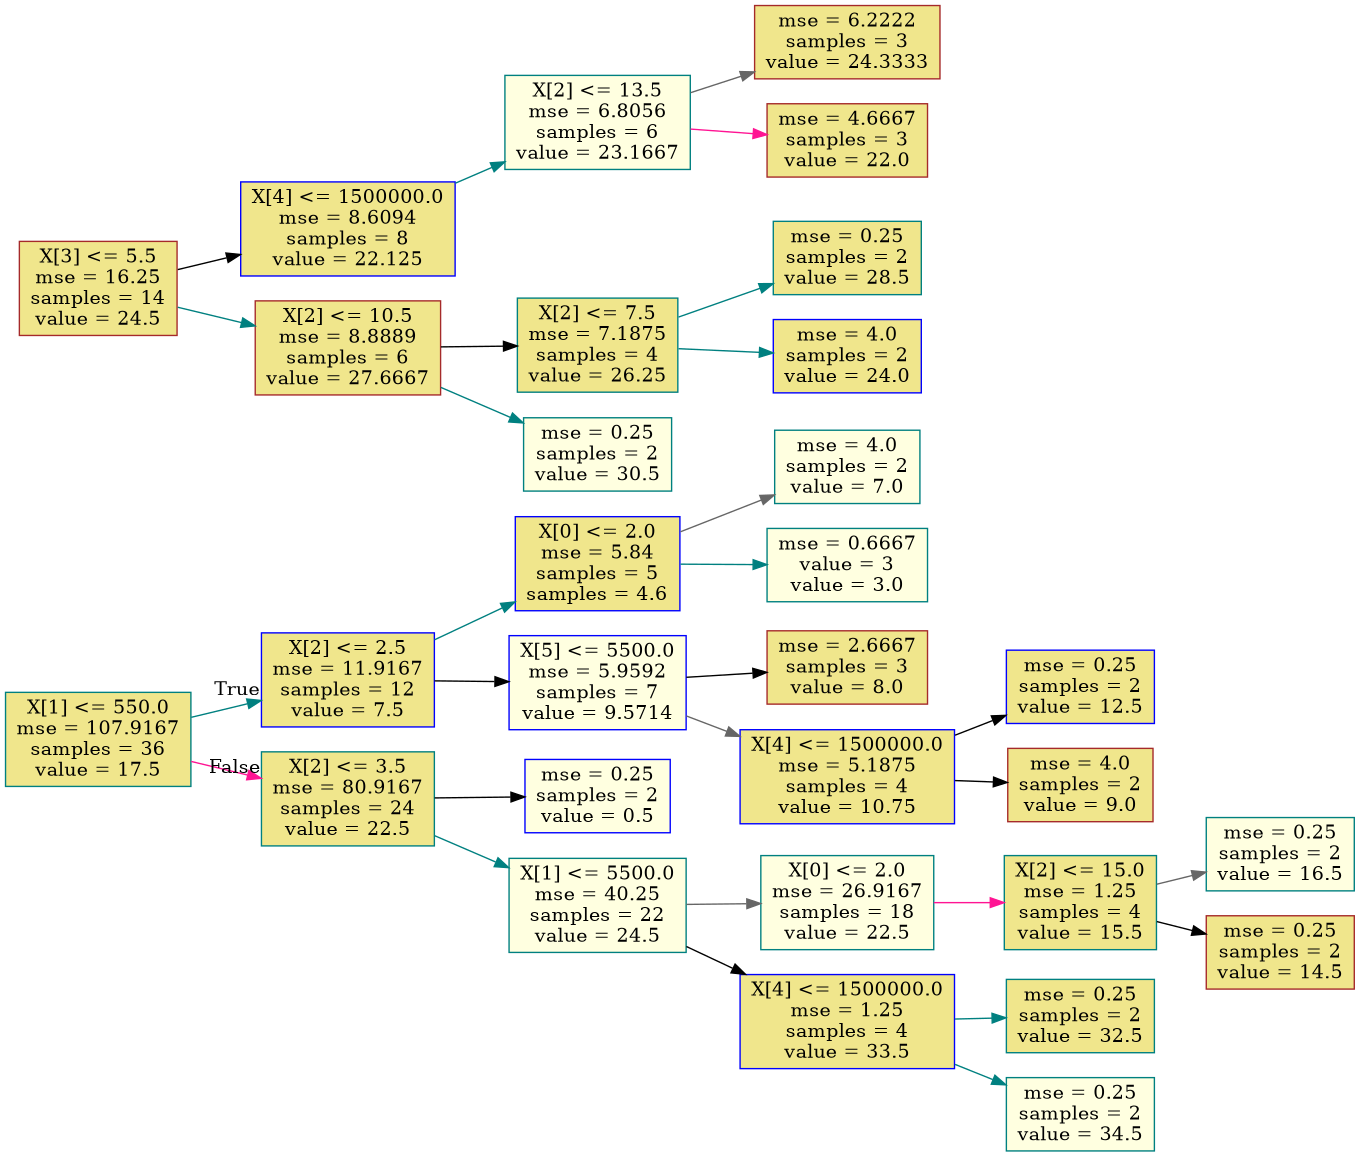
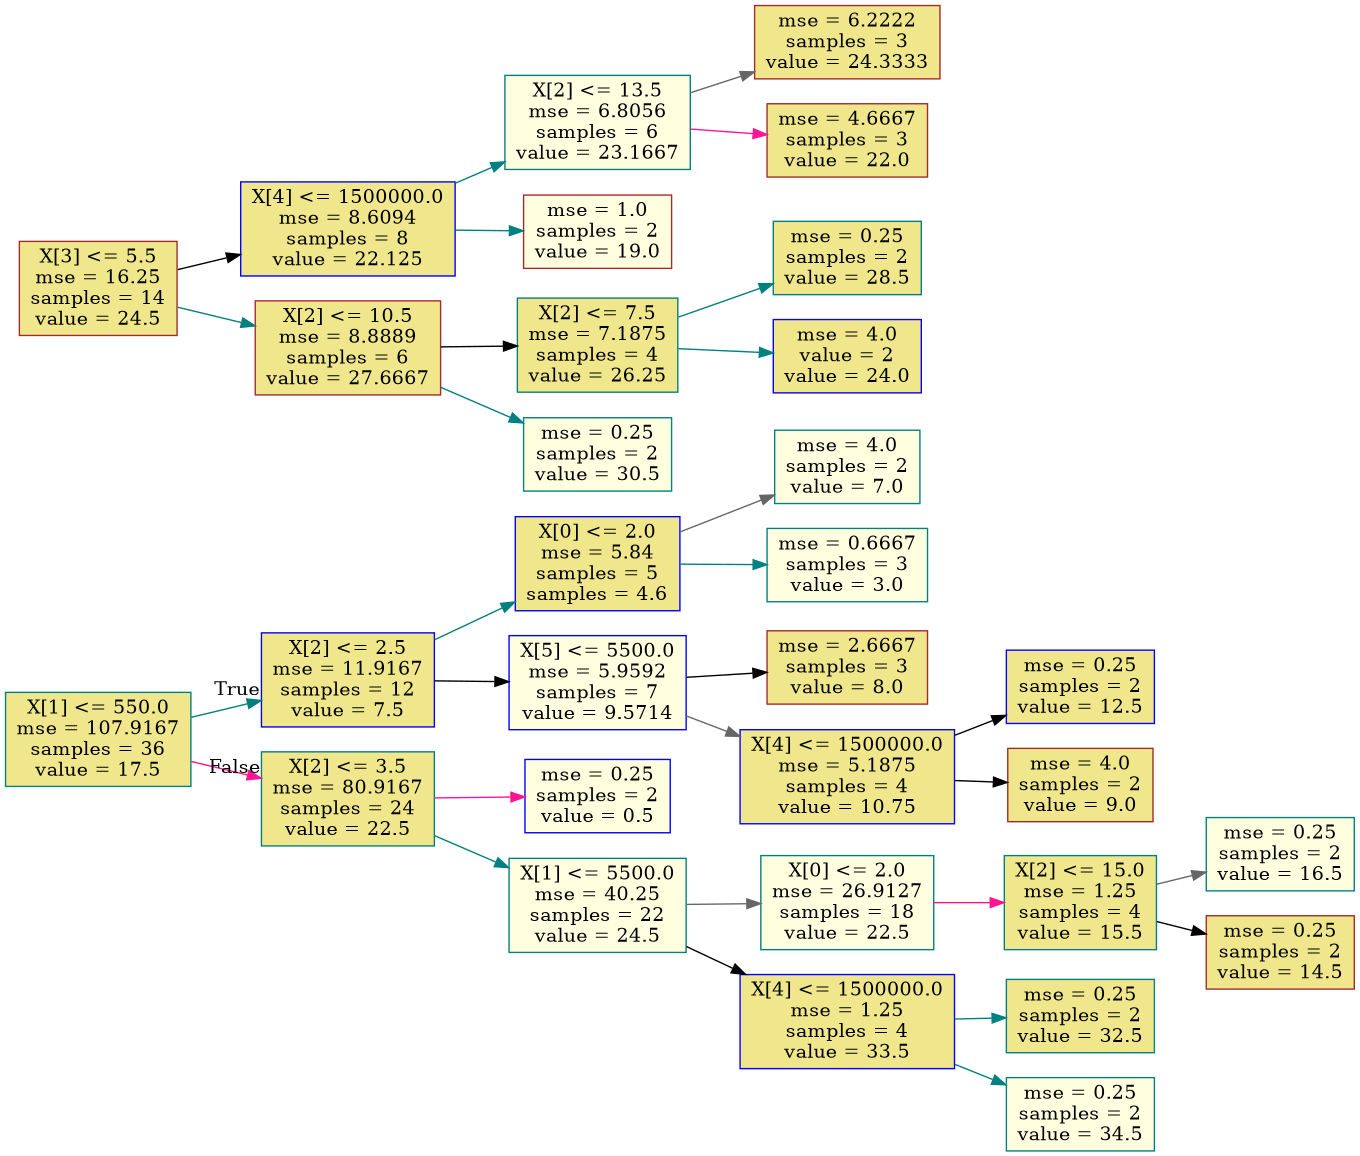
none -> (598, 232)
(847, 356) -> (847, 356)
(847, 565) -> (847, 565)
(473, 797) -> (473, 797)
(847, 903) -> (847, 903)
